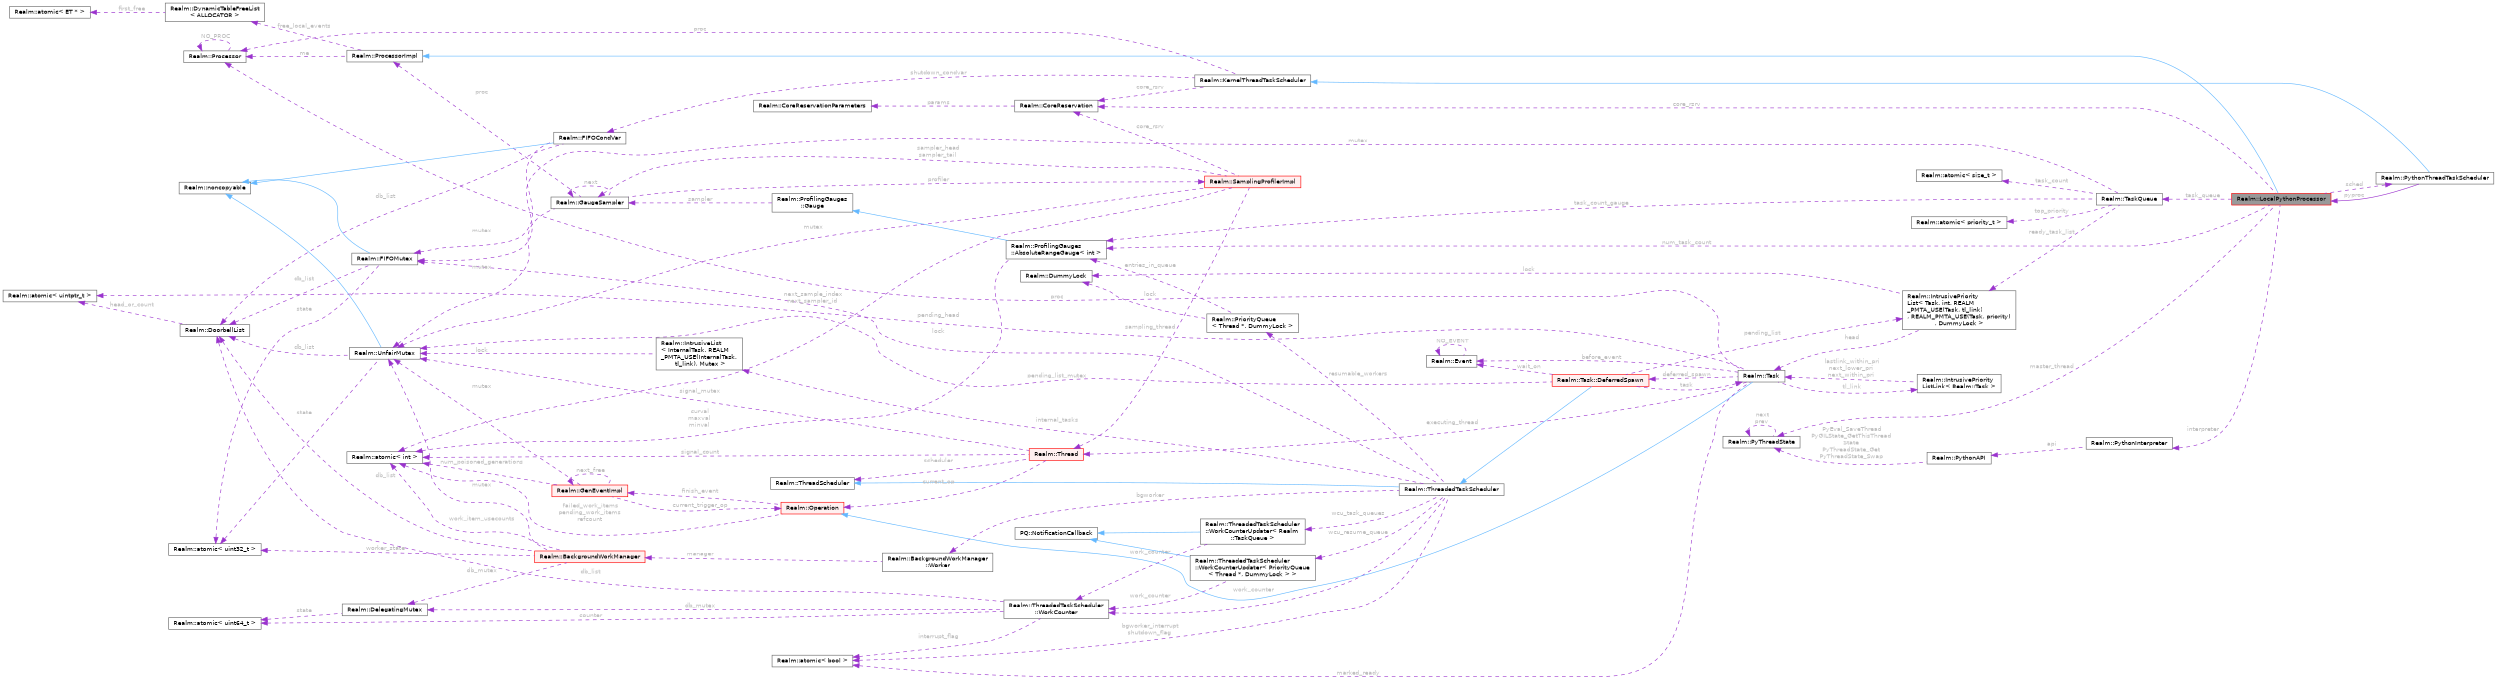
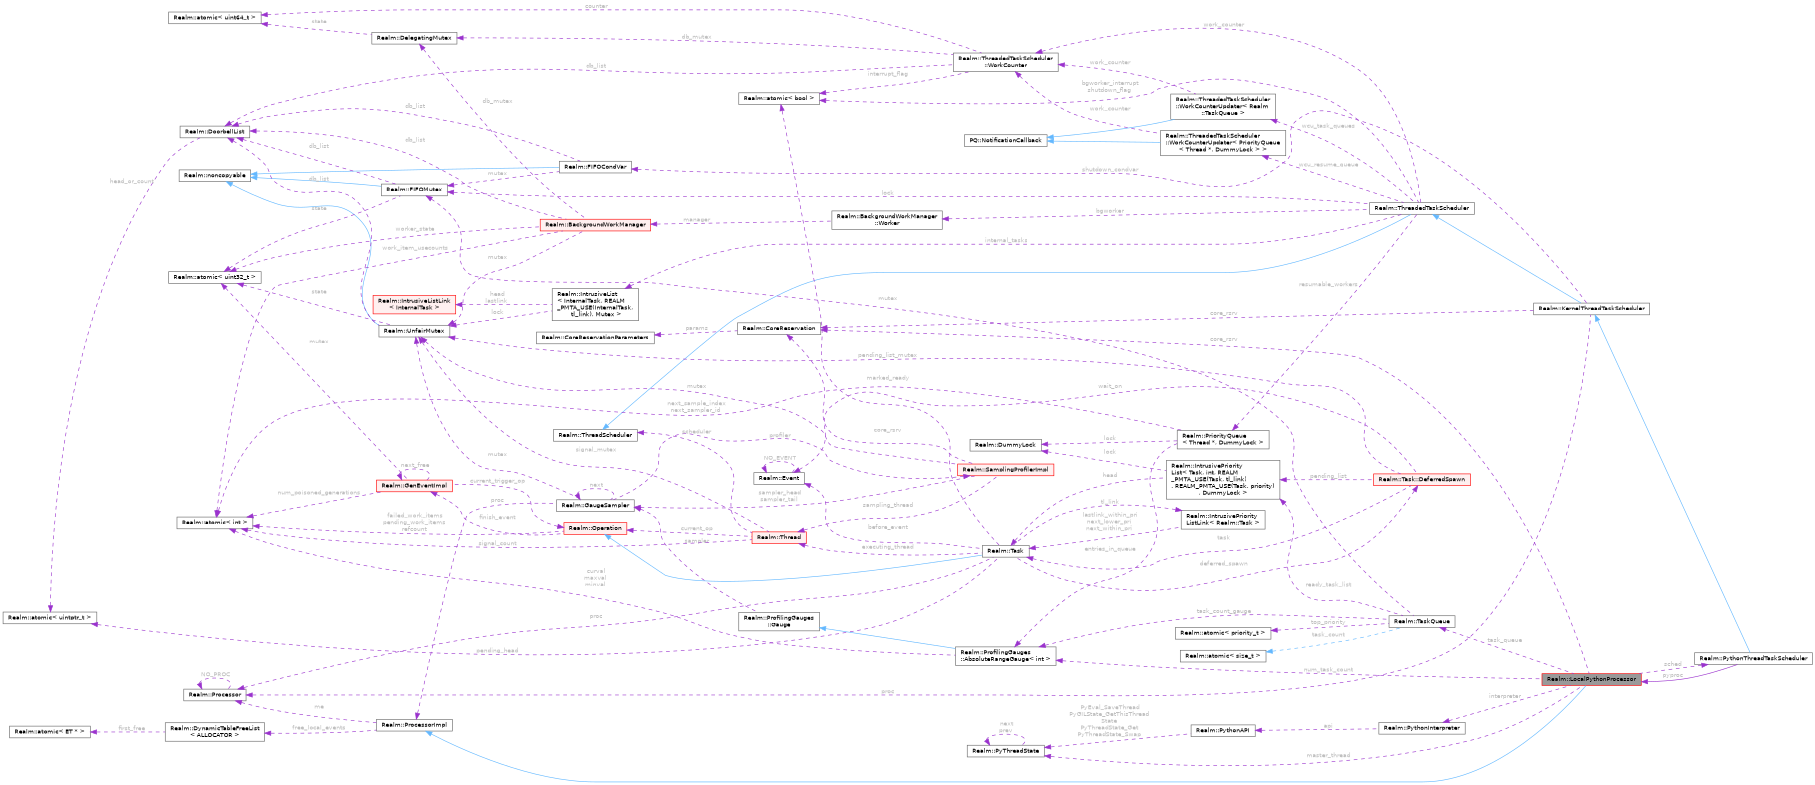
(2052, 187) -> (1338, 642)
none -> (414, 305)
(824, 333) -> (676, 415)
(494, 427) -> (317, 384)
(1529, 433) -> (1510, 260)
